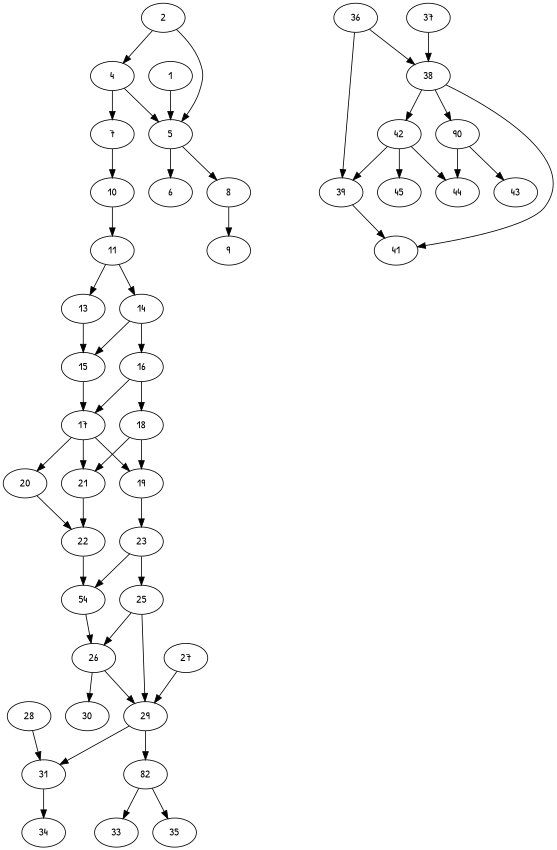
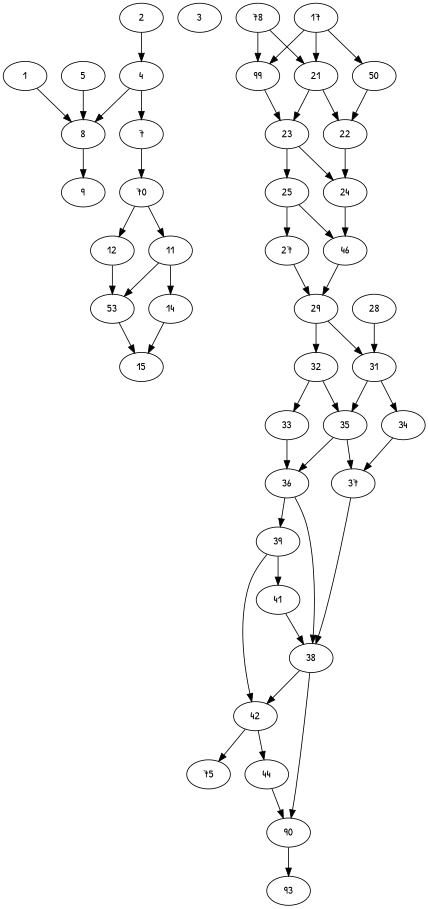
none -> (200, 18)
(202, 70) -> none
(171, 101) -> (51, 102)
none -> (303, 101)
(138, 102) -> (115, 102)
(458, 159) -> (276, 800)
(373, 160) -> (243, 621)
(552, 184) -> (293, 625)
(112, 192) -> (141, 192)
(171, 192) -> none
(399, 192) -> (209, 774)
(516, 192) -> (289, 891)
none -> (112, 251)
(83, 309) -> (112, 309)
(141, 367) -> none
(83, 392) -> none
none -> (362, 392)
(141, 425) -> (258, 18)
none -> (287, 450)
none -> (349, 450)
none -> (319, 451)
none -> (381, 451)
(25, 483) -> (374, 76)
(141, 483) -> (258, 76)
(83, 600) -> (345, 192)
(143, 654) -> (287, 218)
(94, 658) -> (345, 251)
(87, 716) -> none
(146, 774) -> (316, 367)
